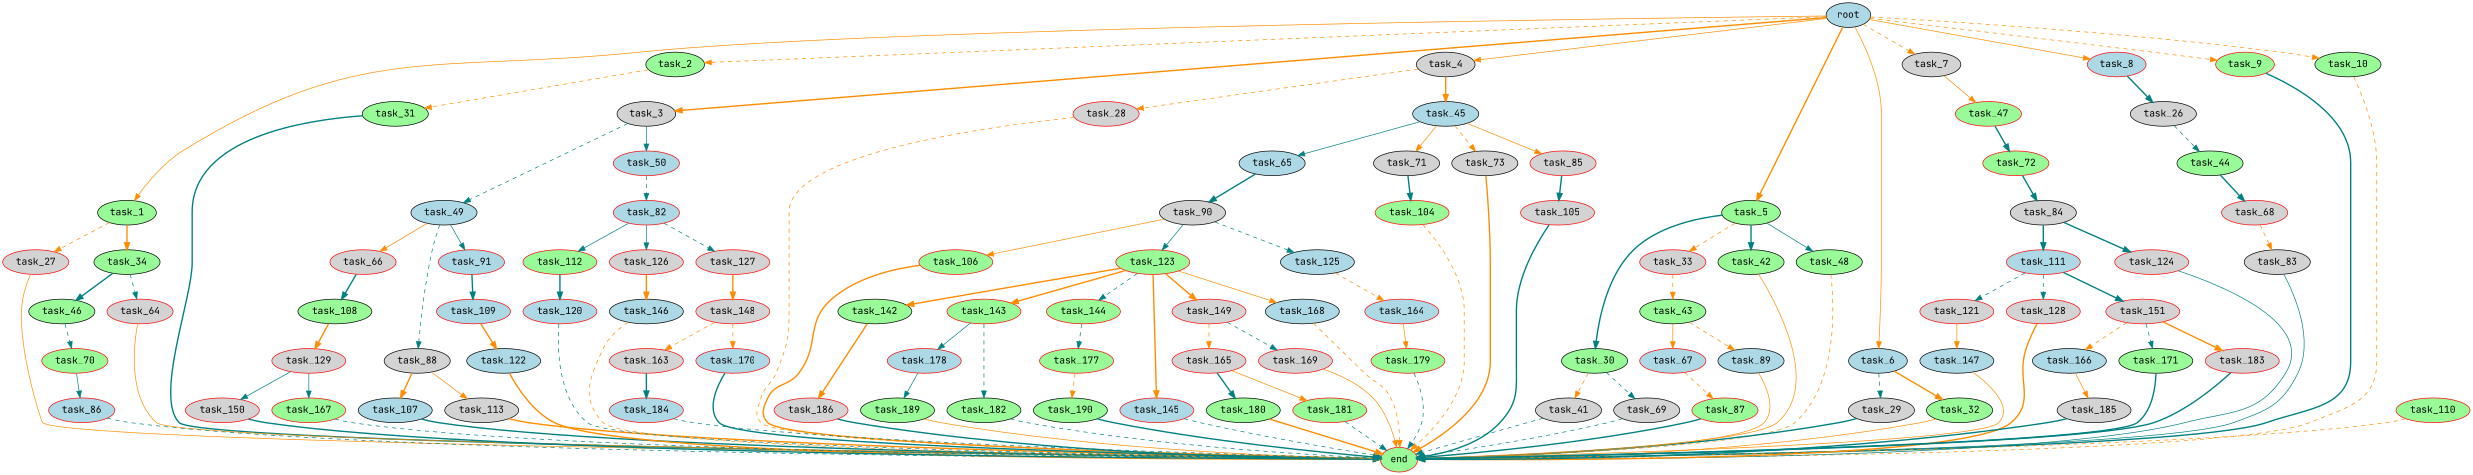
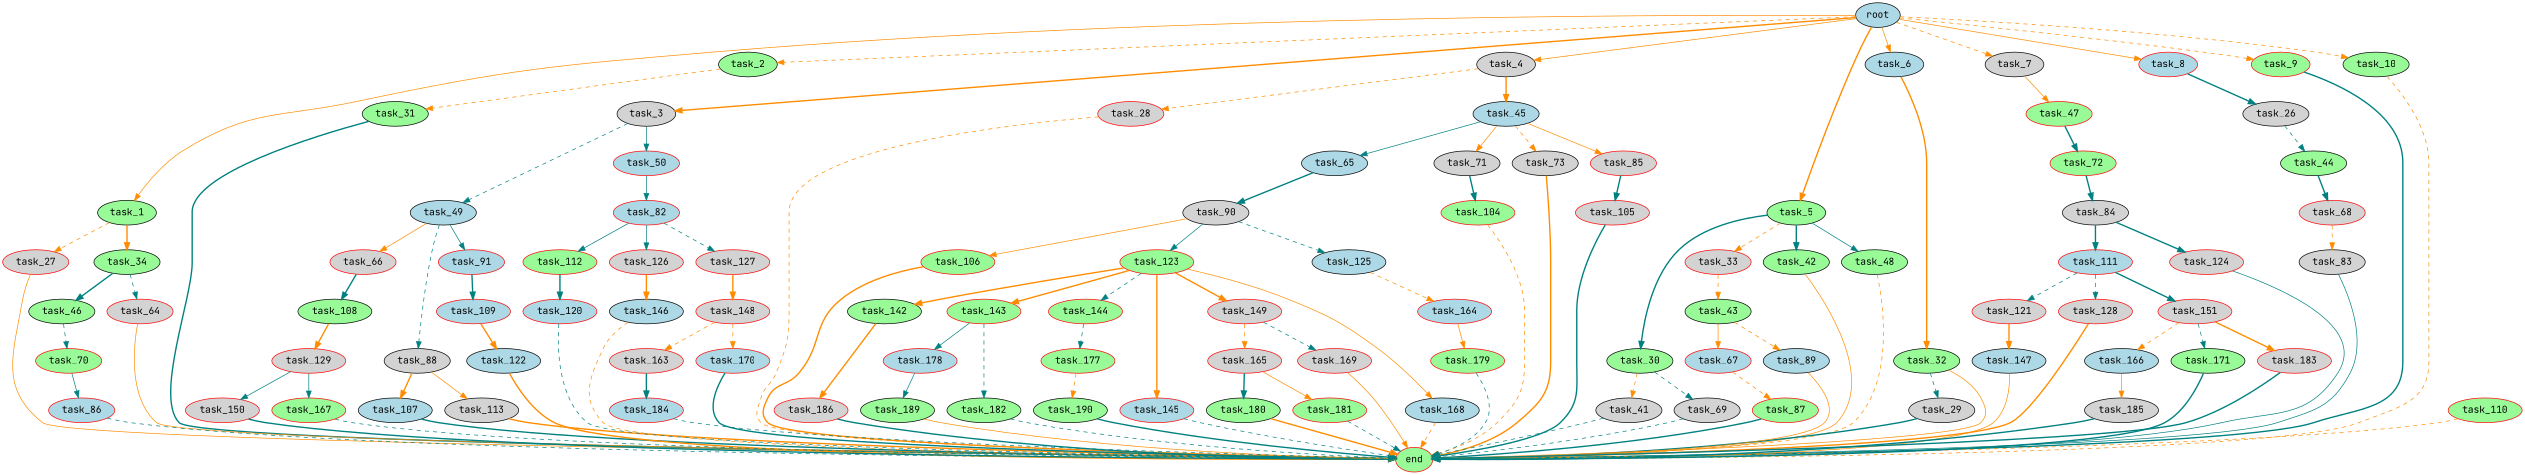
(646, 185) -> (646, 185)
(1957, 333) -> (2009, 333)
(1879, 382) -> (1933, 382)
